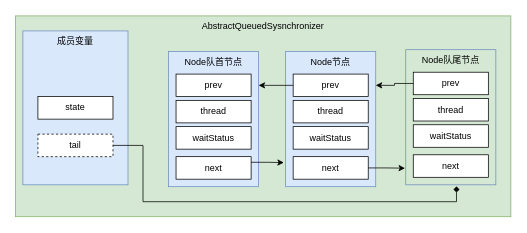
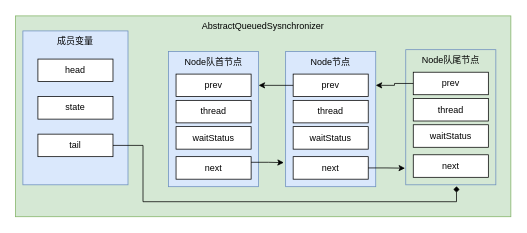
none -> (75, 70)
(75, 145) -> (75, 145)
